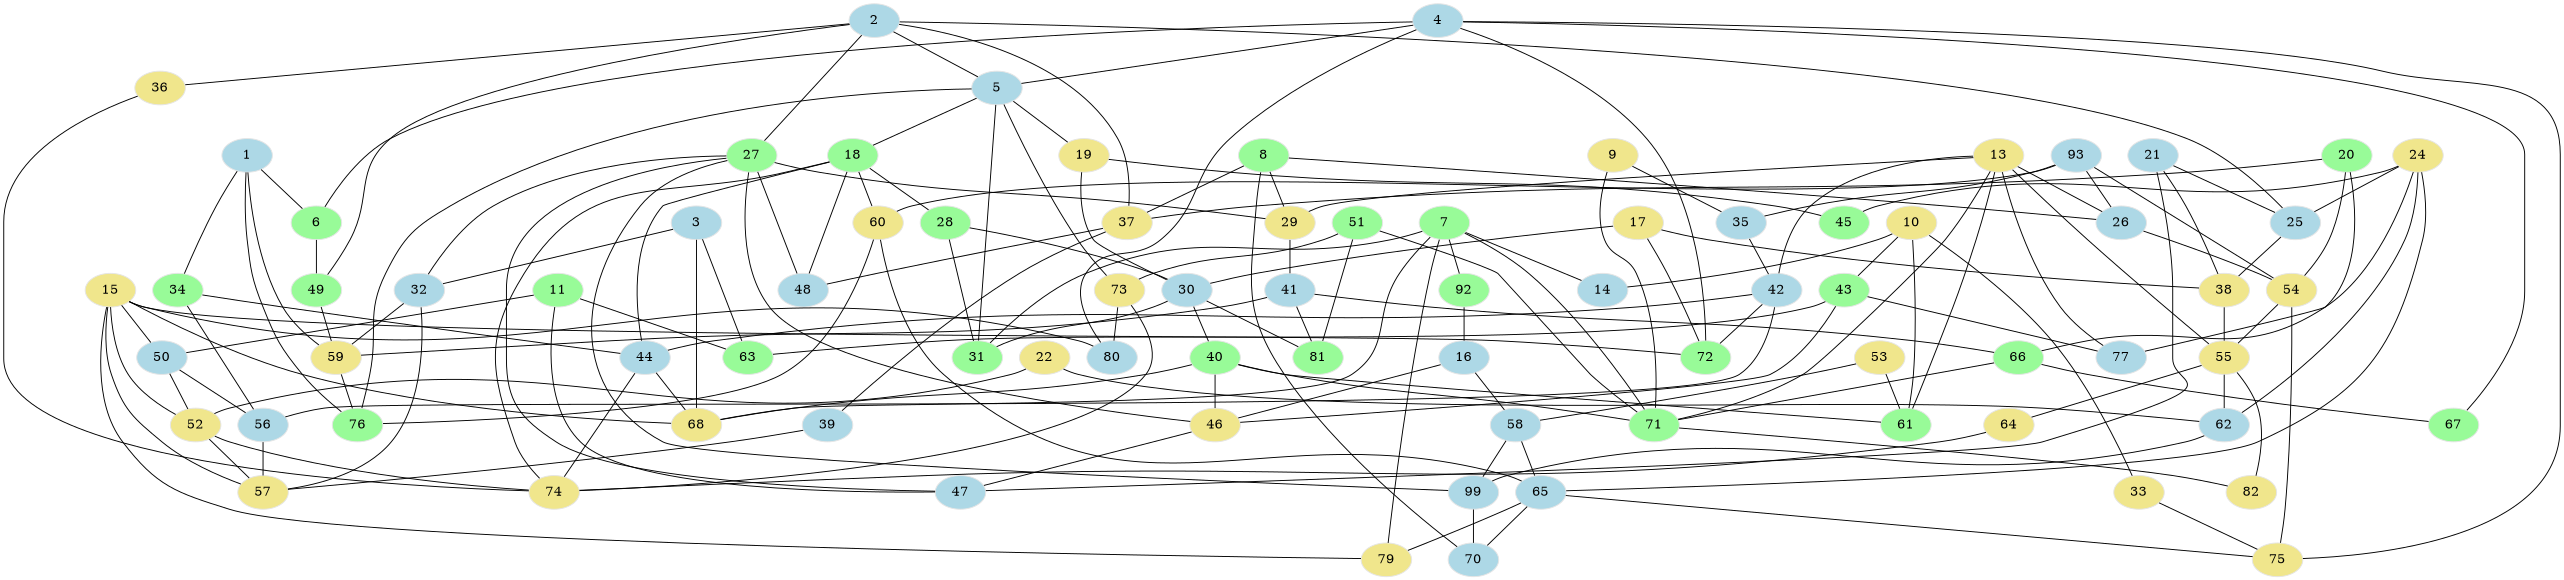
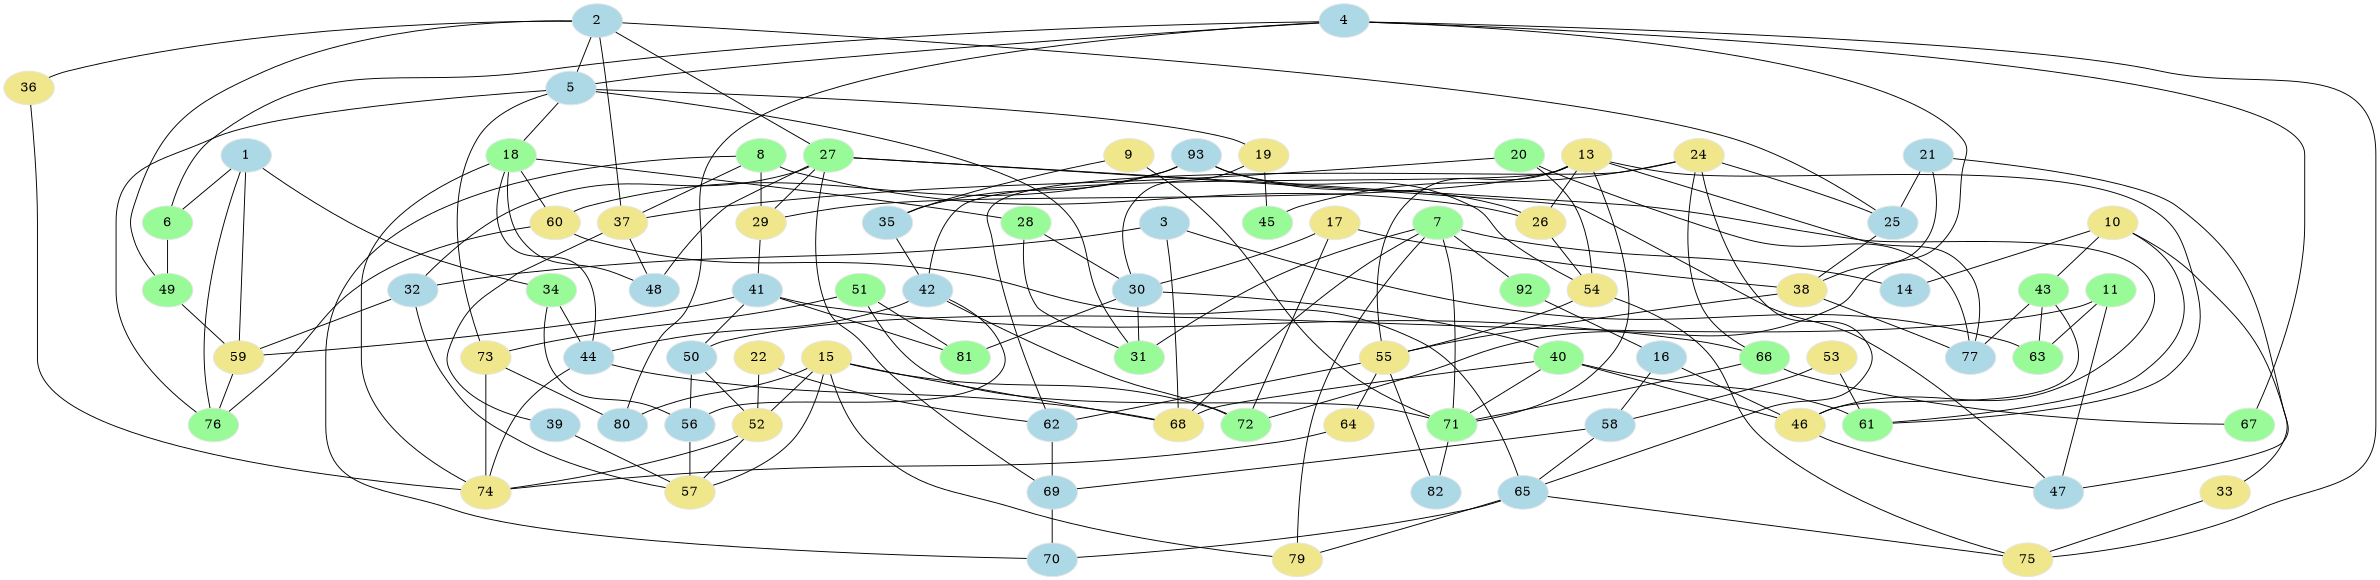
(2121, 223) -> (1541, 223)
(136, 324) -> (725, 324)
none -> (1912, 333)
(1473, 492) -> (1052, 492)
(2251, 492) -> (1436, 492)
